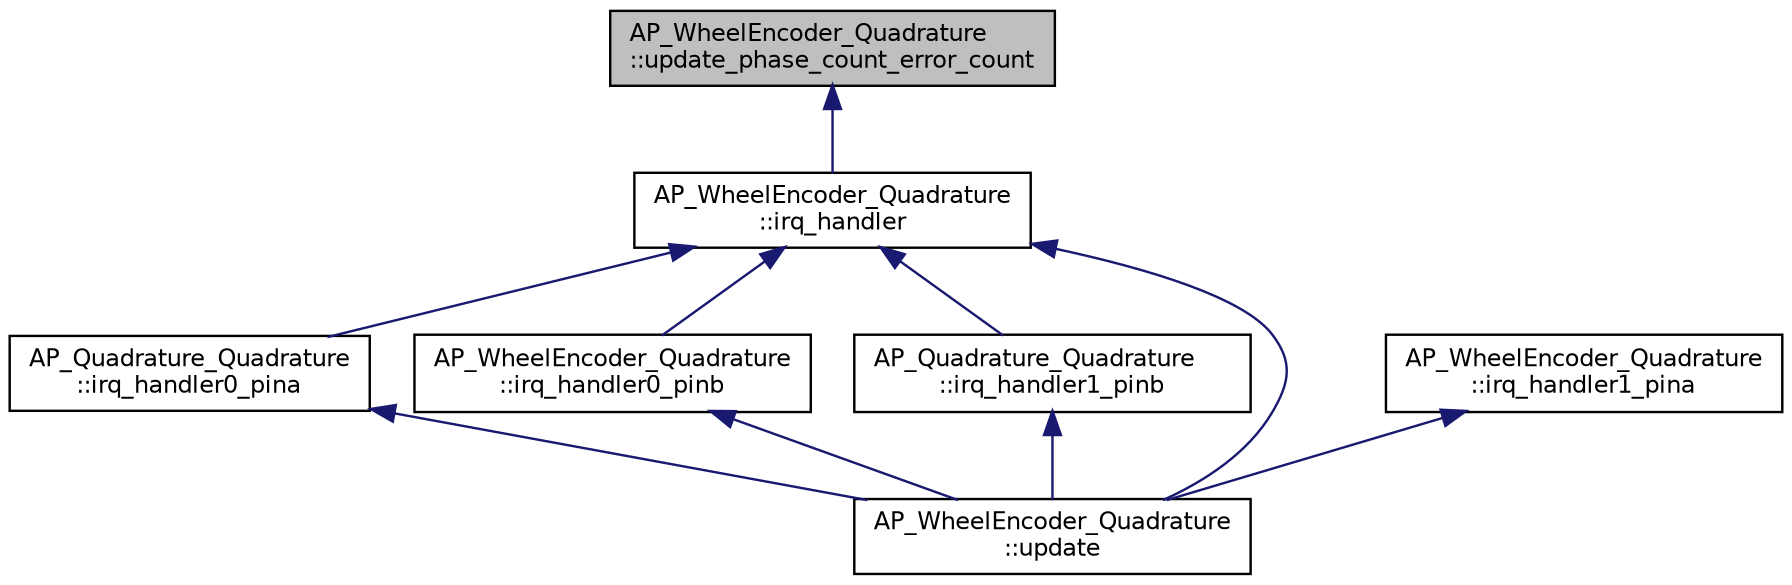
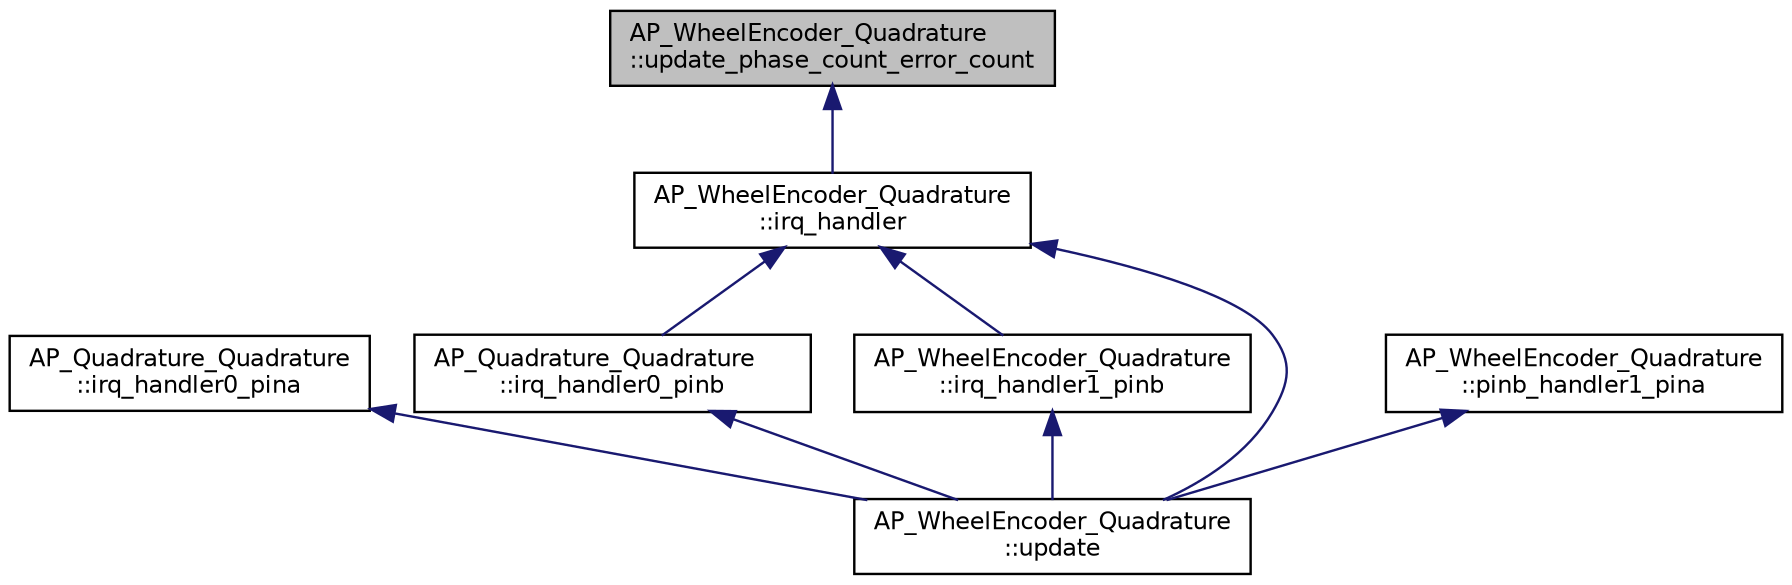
(499, 295) -> none
(613, 373) -> (613, 373)
(1052, 373) -> (1052, 373)
(1584, 373) -> (1584, 373)
